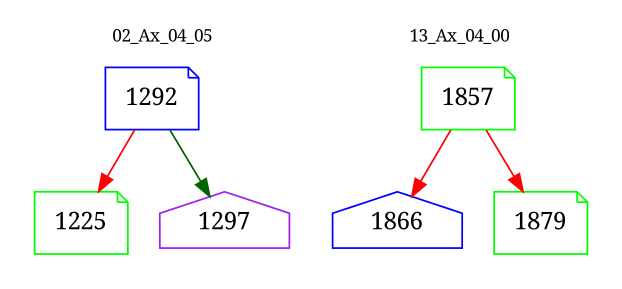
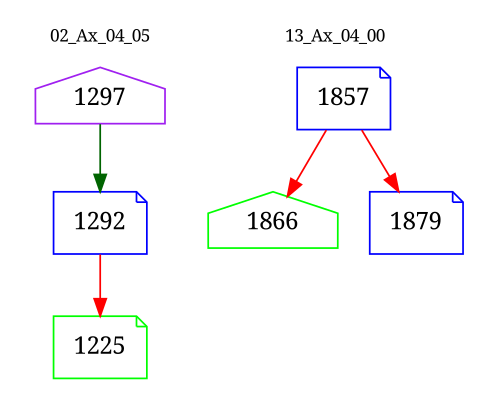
(468, 98) -> (344, 98)
(185, 156) -> (100, 149)
(397, 223) -> (273, 223)
(541, 223) -> (416, 223)
